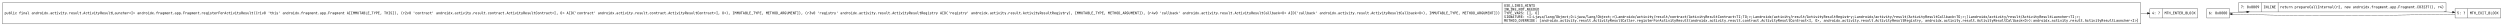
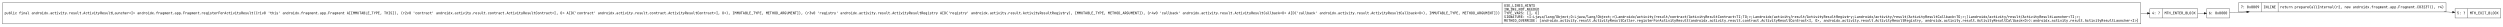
(2344, 16) -> (2201, 13)
